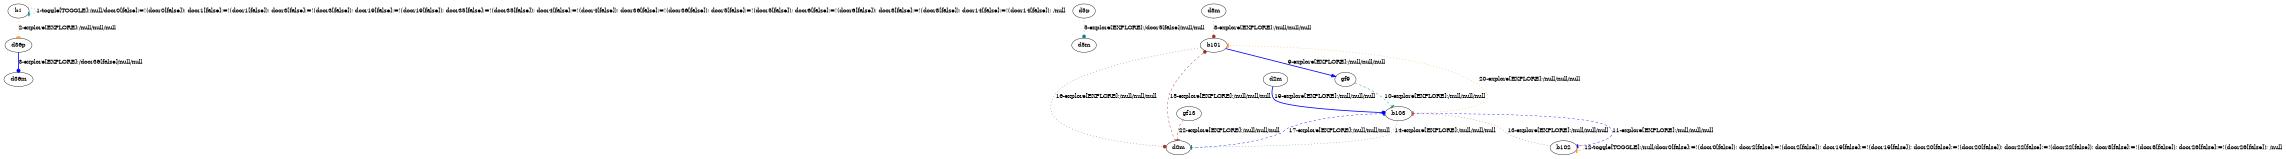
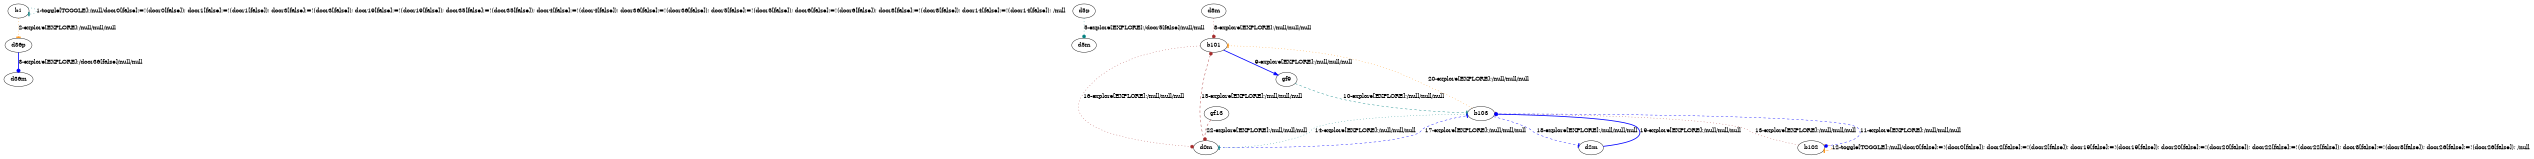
(1533, 116) -> (1698, 116)
(1179, 129) -> (1206, 128)
none -> (1535, 133)
